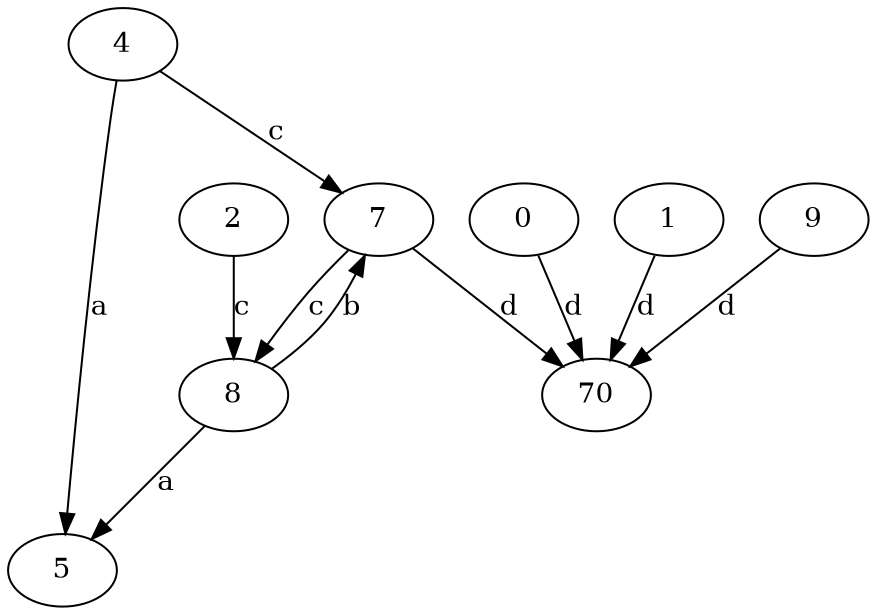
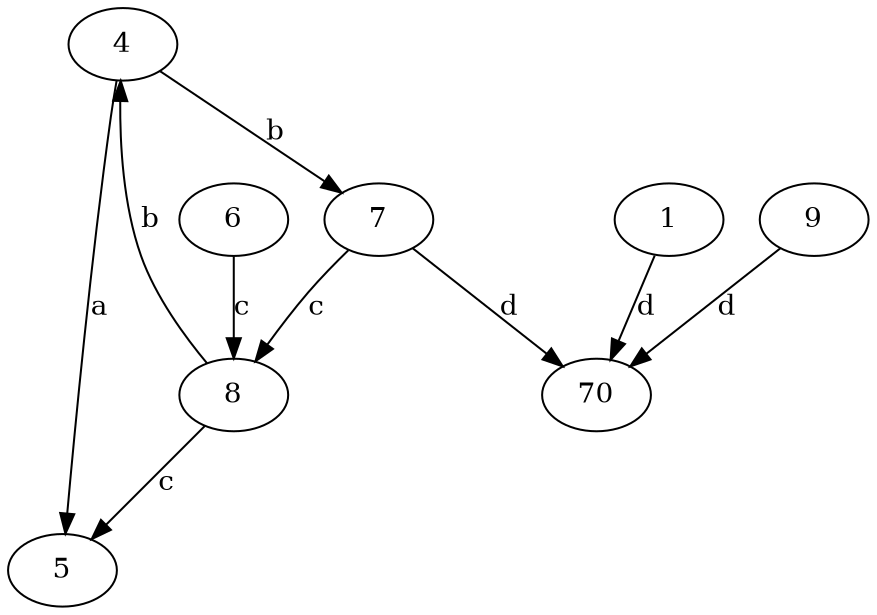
(276, 132) -> (276, 132)
(234, 220) -> (234, 220)
(524, 220) -> none
(320, 327) -> (137, 241)
(166, 483) -> (166, 483)
